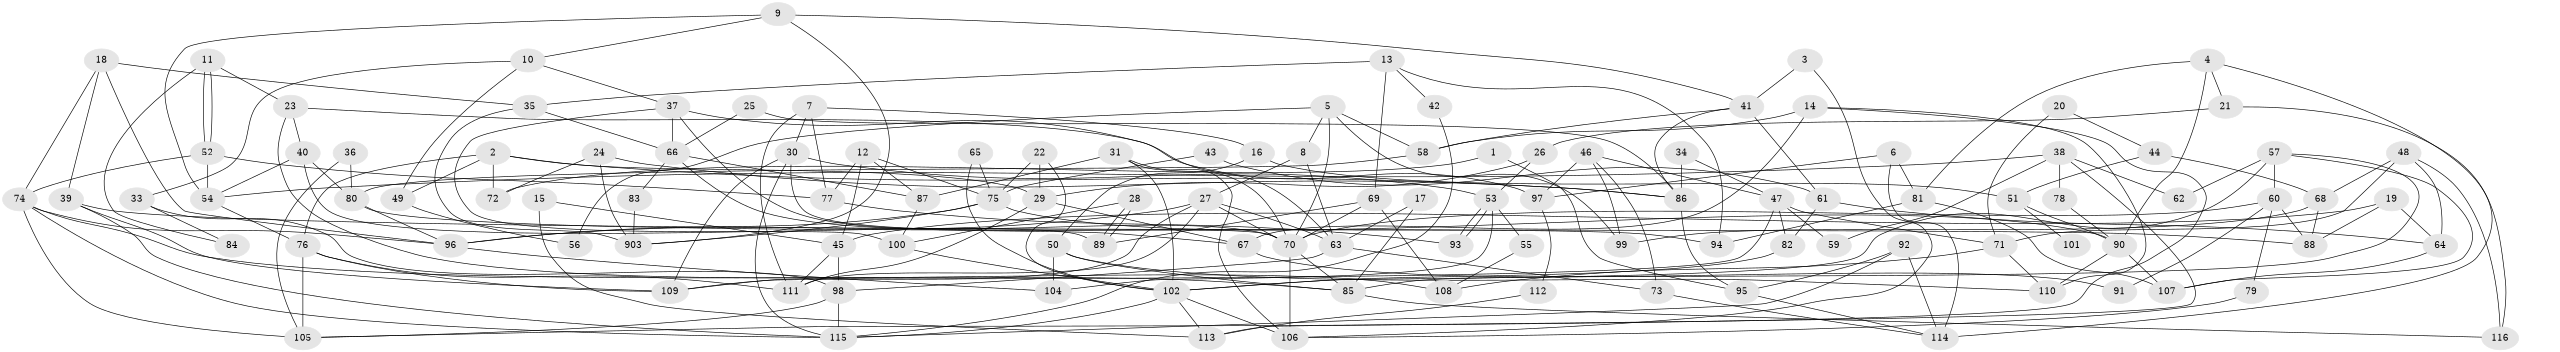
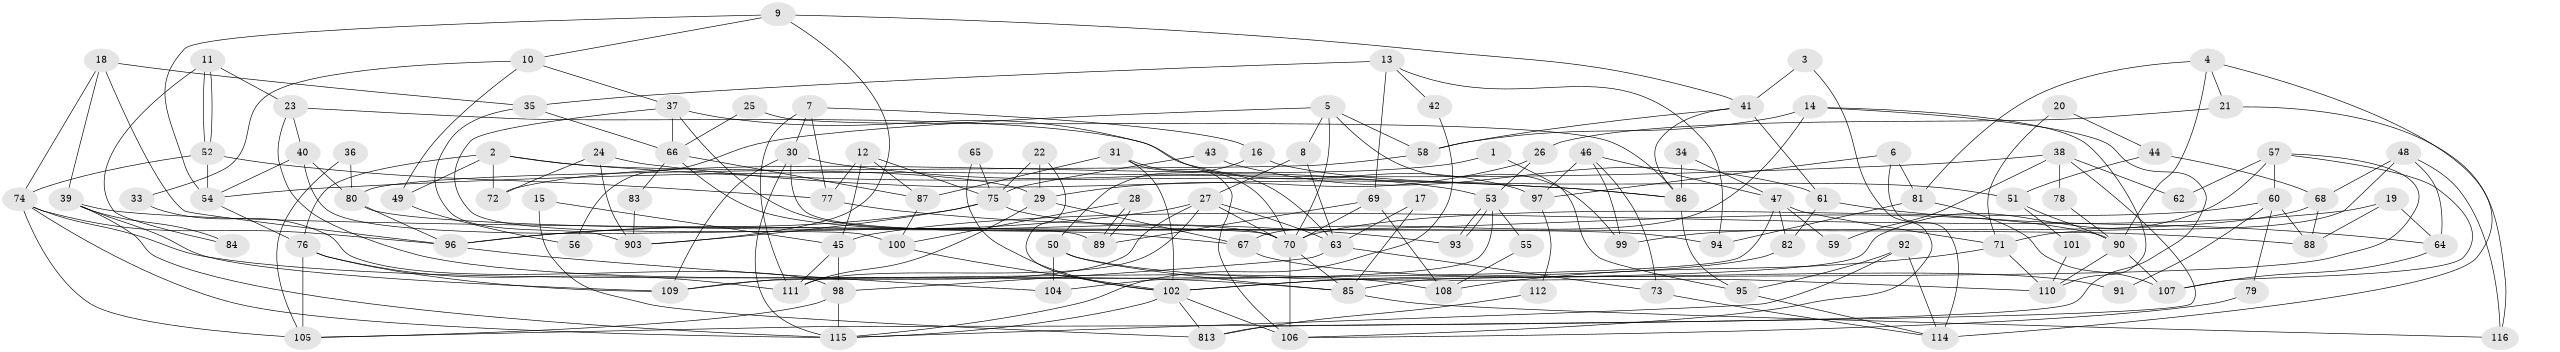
(185, 222) -> (163, 224)
none -> (2060, 269)
(1207, 338) -> (1207, 338)
